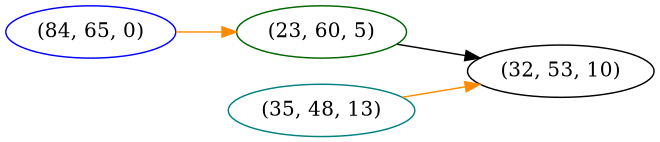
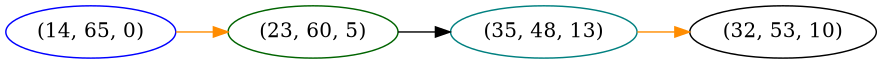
(91, 32) -> (91, 32)
(431, 50) -> (417, 32)
